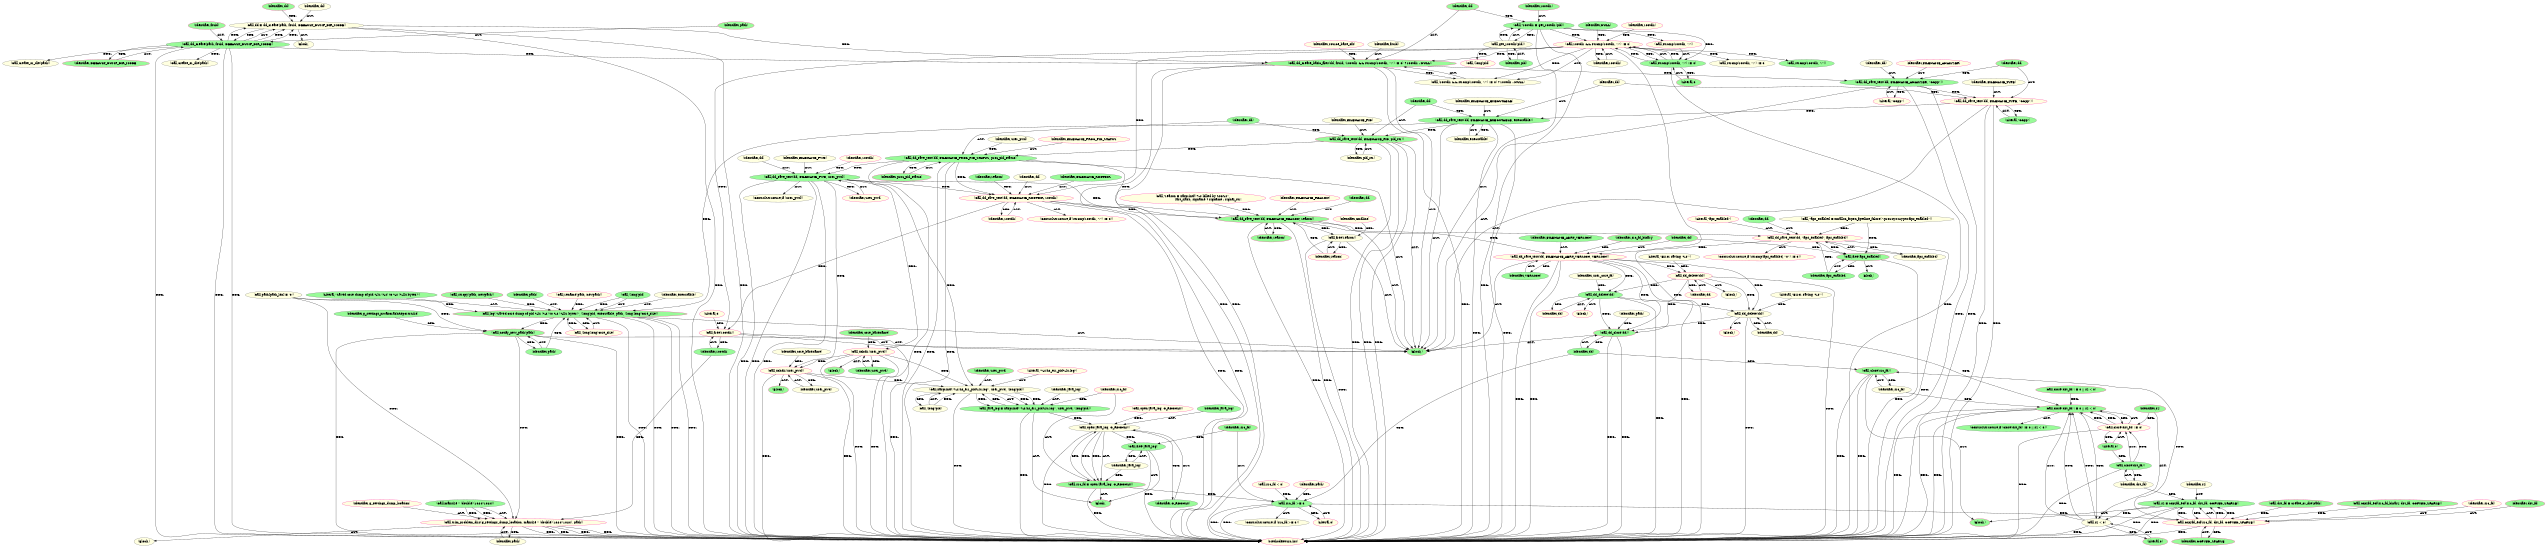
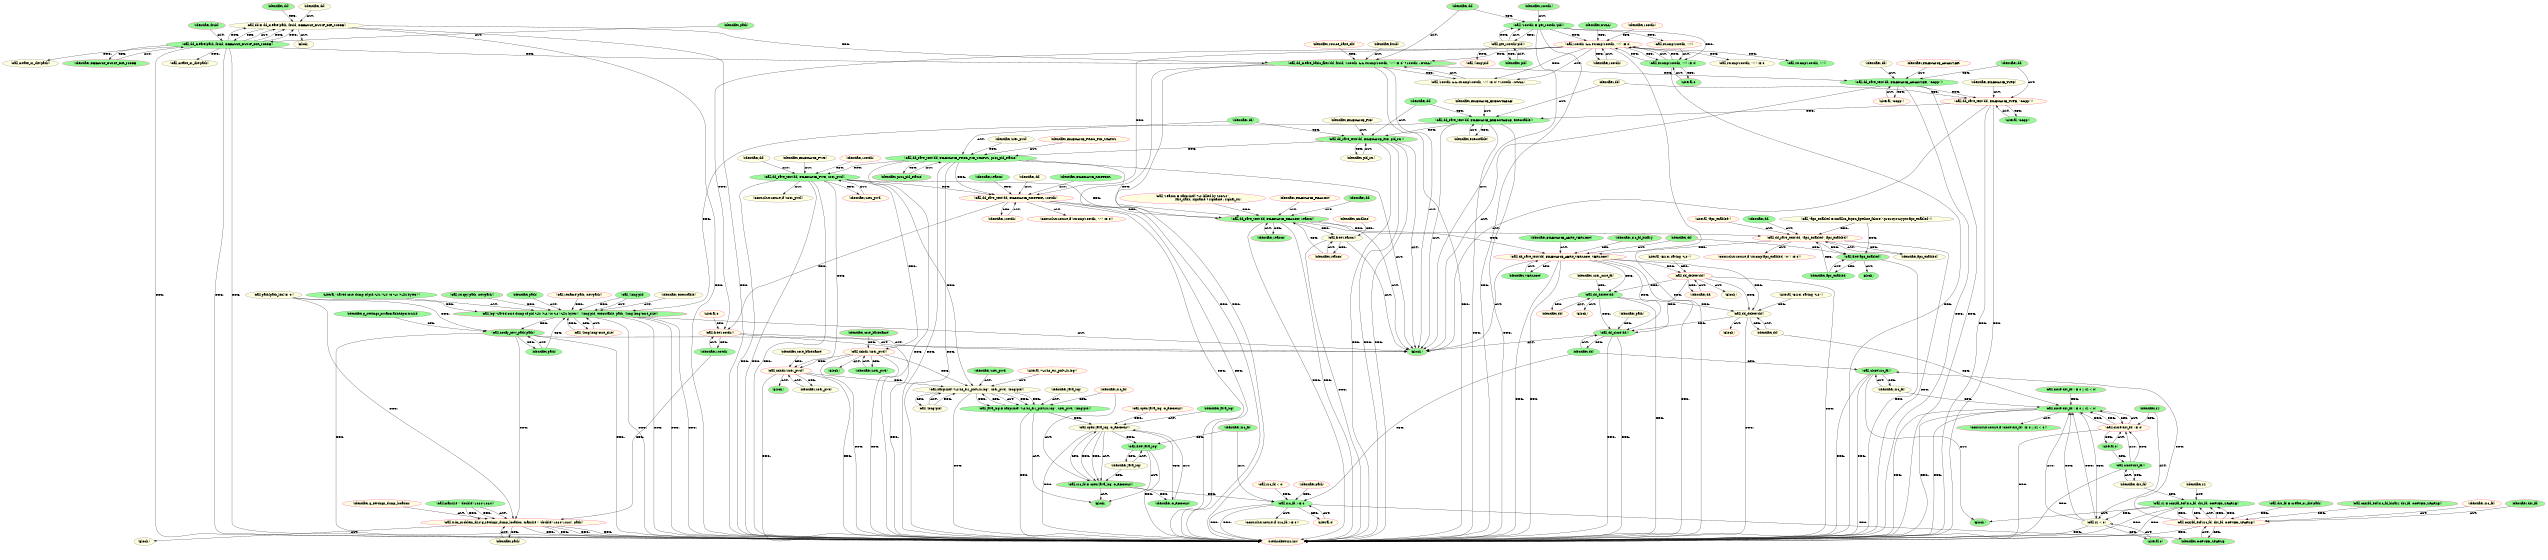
(2009, 428) -> (2009, 428)
(1723, 508) -> (1724, 521)
(1143, 535) -> (1151, 491)
